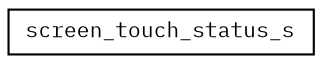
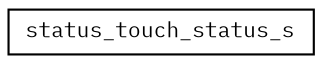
(161, 32) -> (161, 32)
